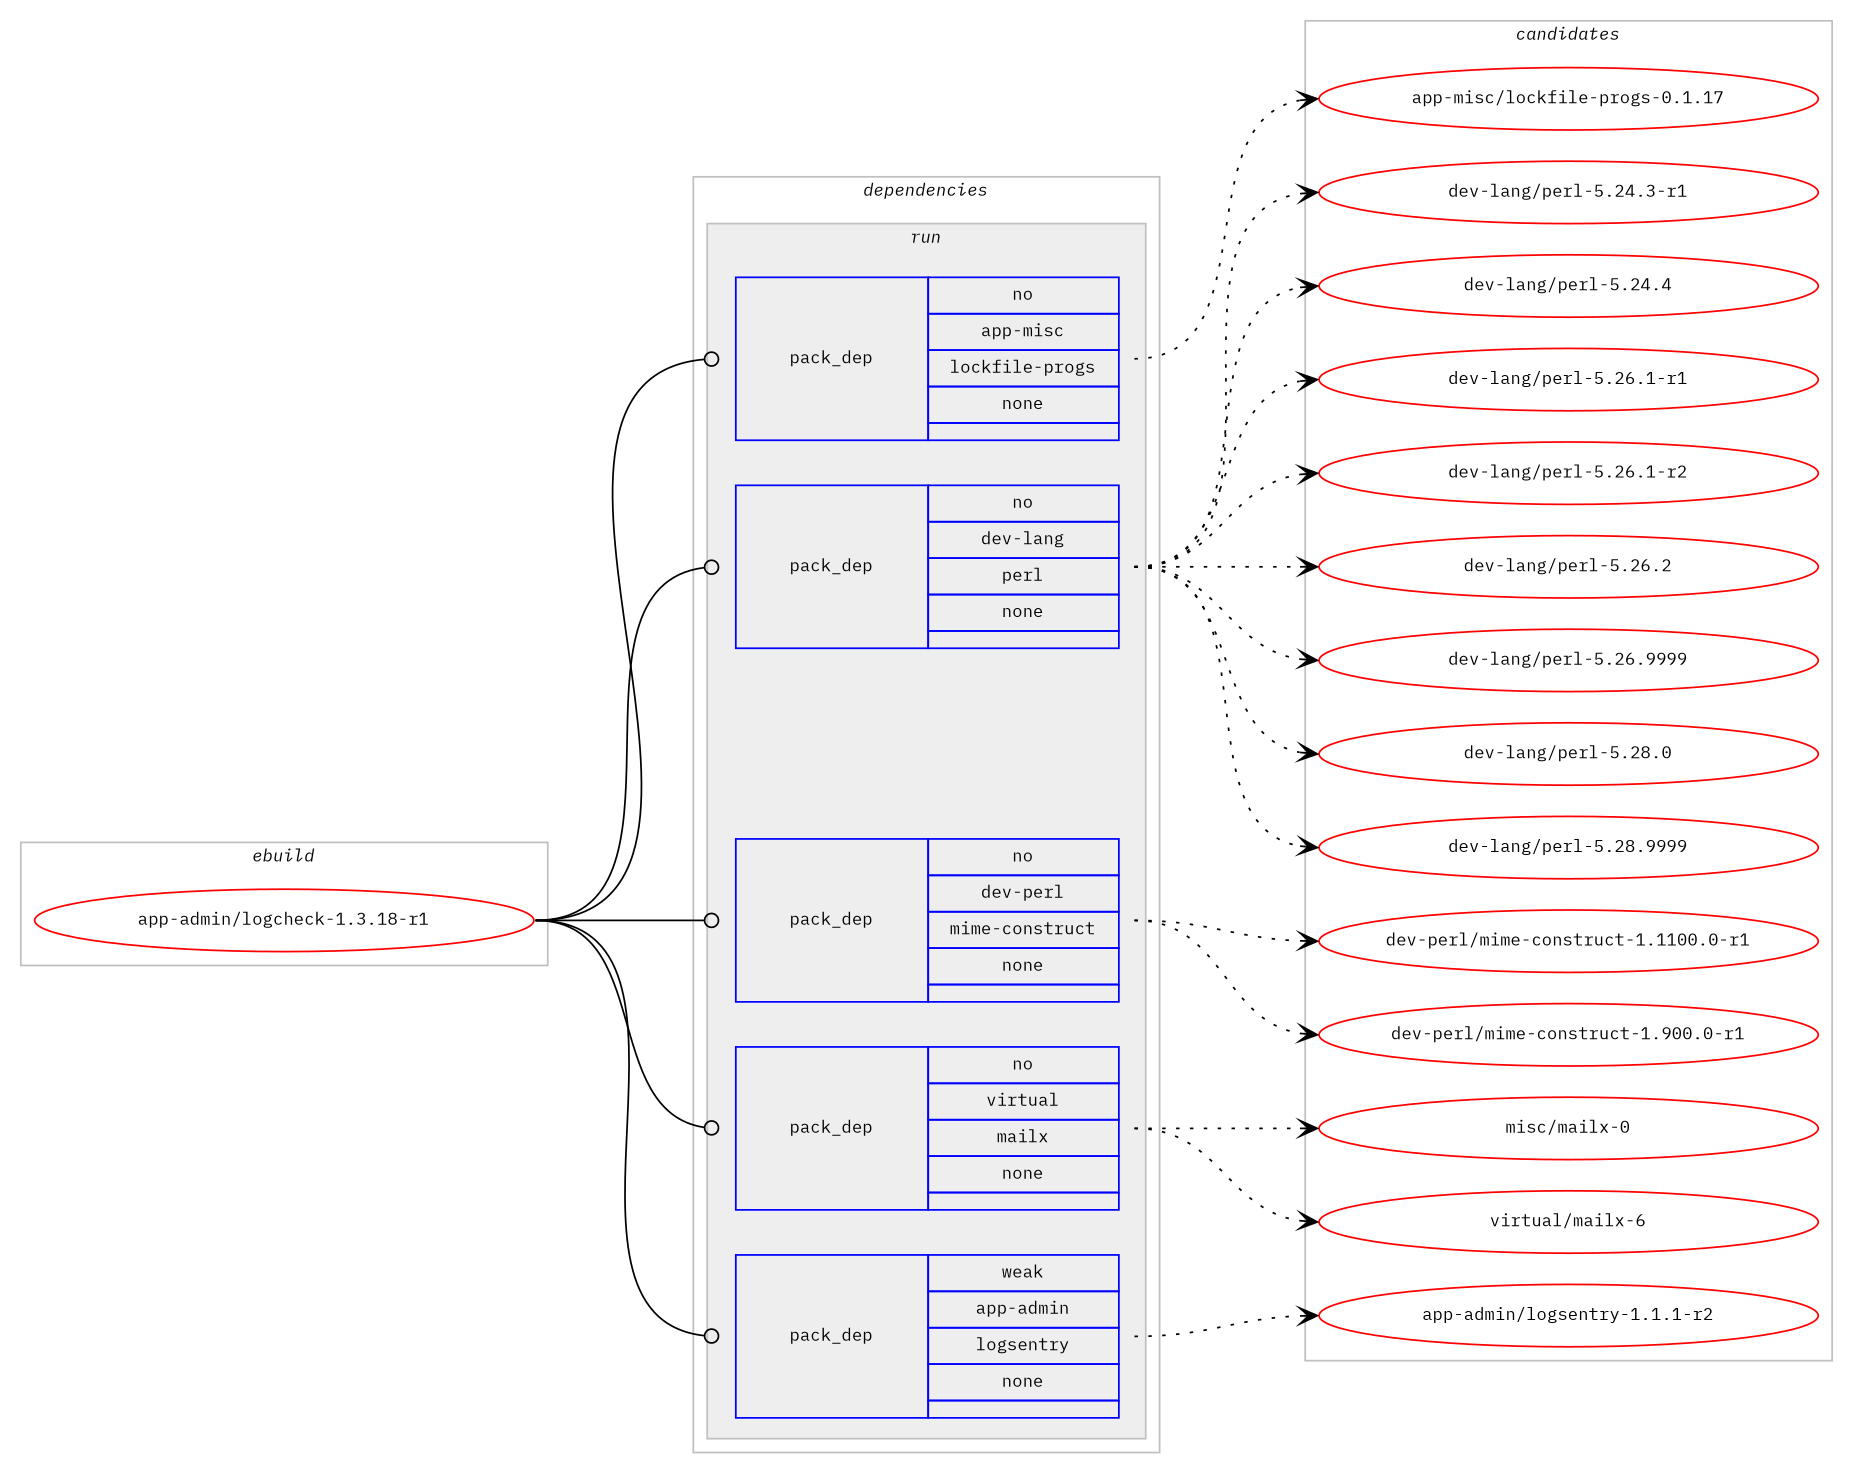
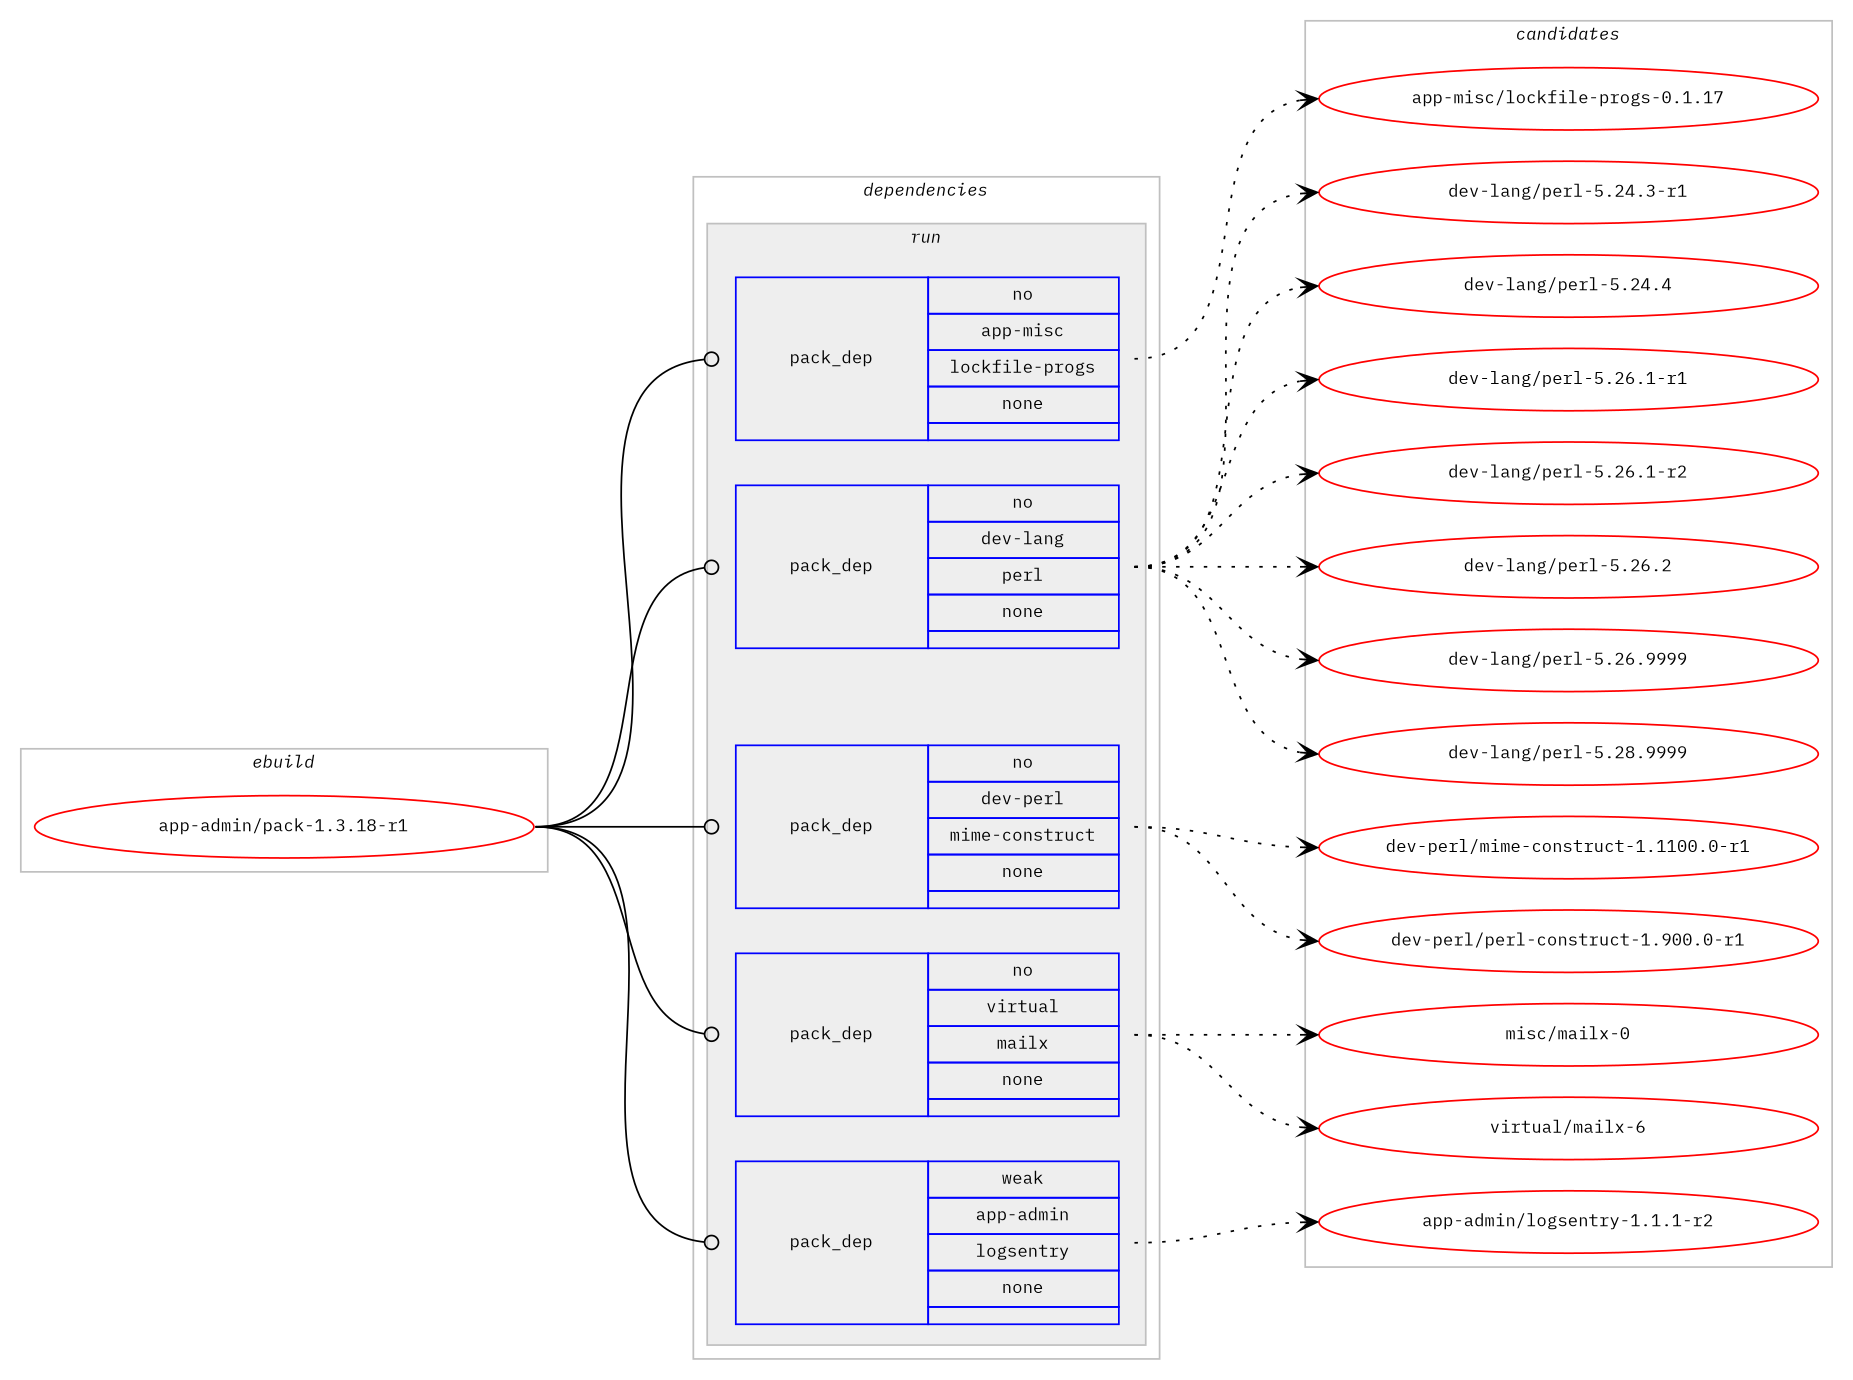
(1569, 754) -> none
(284, 920) -> (284, 827)
(1569, 1035) -> (1569, 941)
